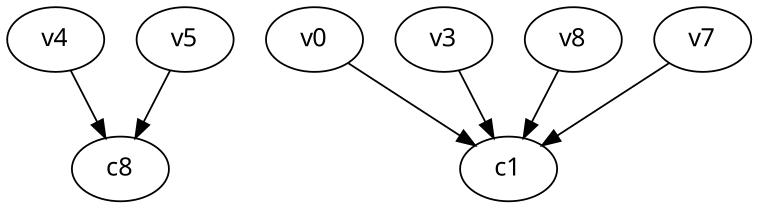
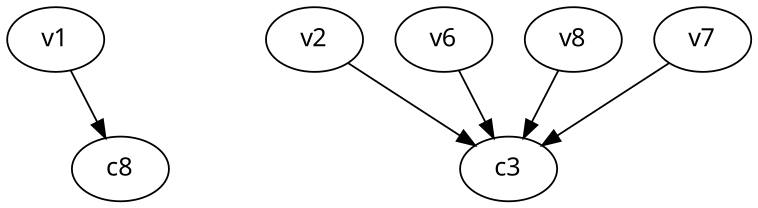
(56, 40) -> (56, 40)
(185, 40) -> none
(315, 40) -> (315, 40)
(444, 40) -> (444, 40)
(509, 169) -> (509, 169)
